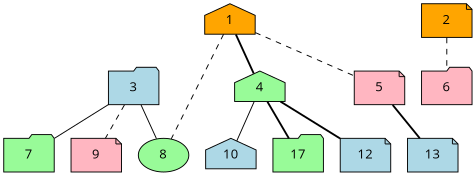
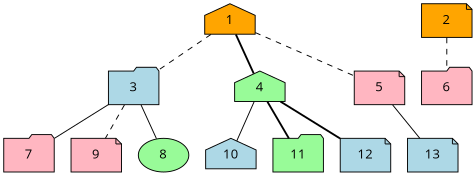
(197, 87) -> (184, 53)
(406, 122) -> (406, 122)
(29, 155) -> (29, 155)
(298, 155) -> (298, 155)
